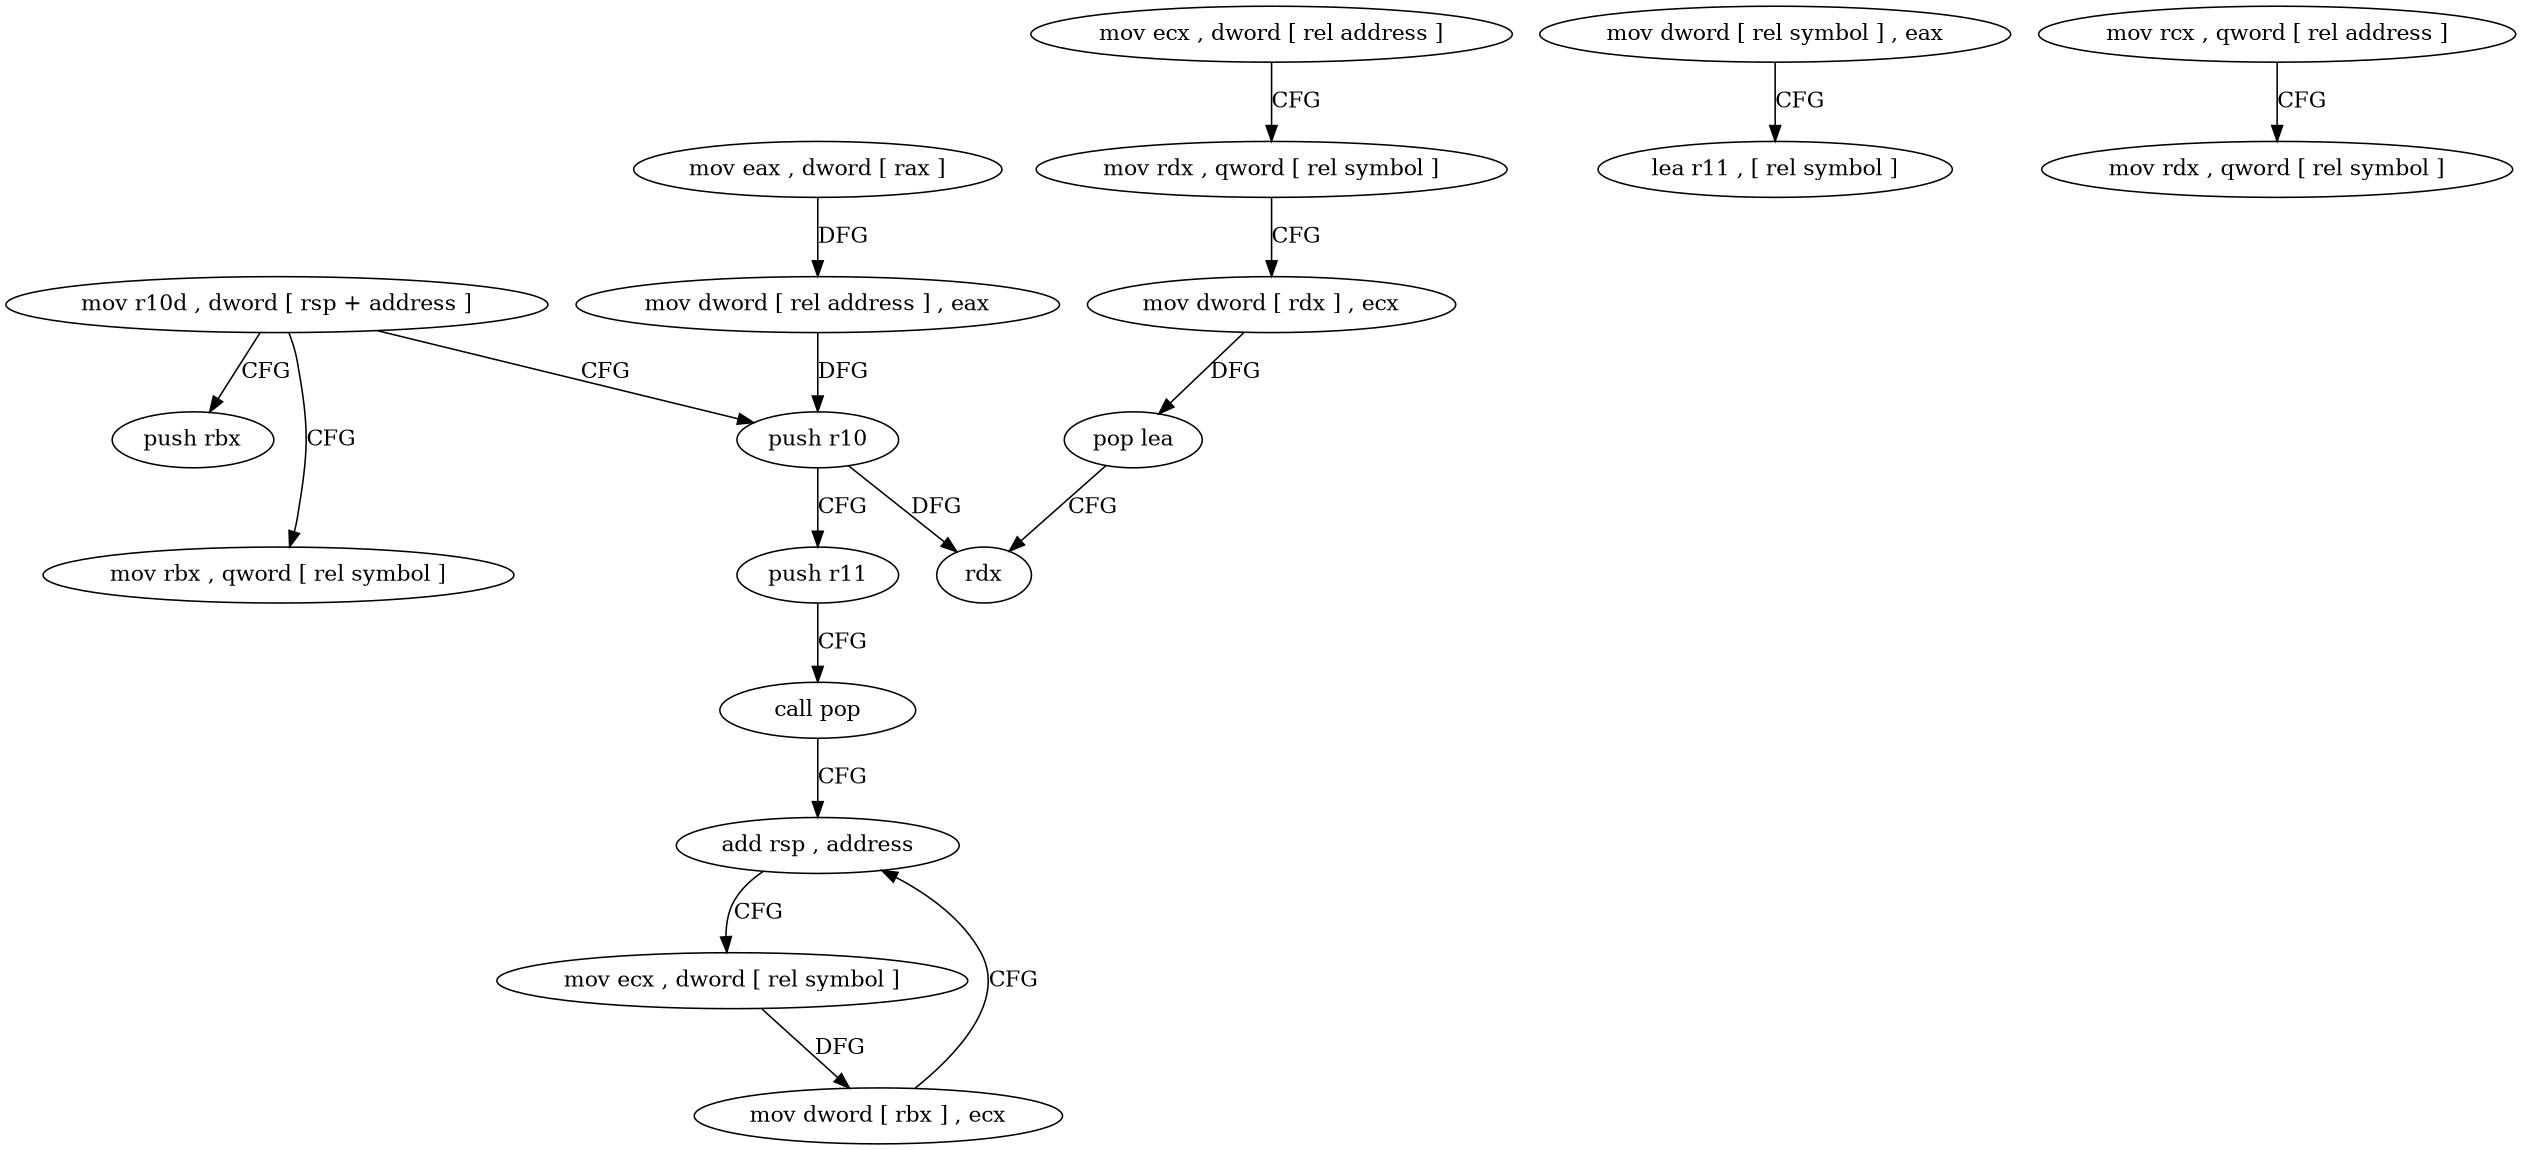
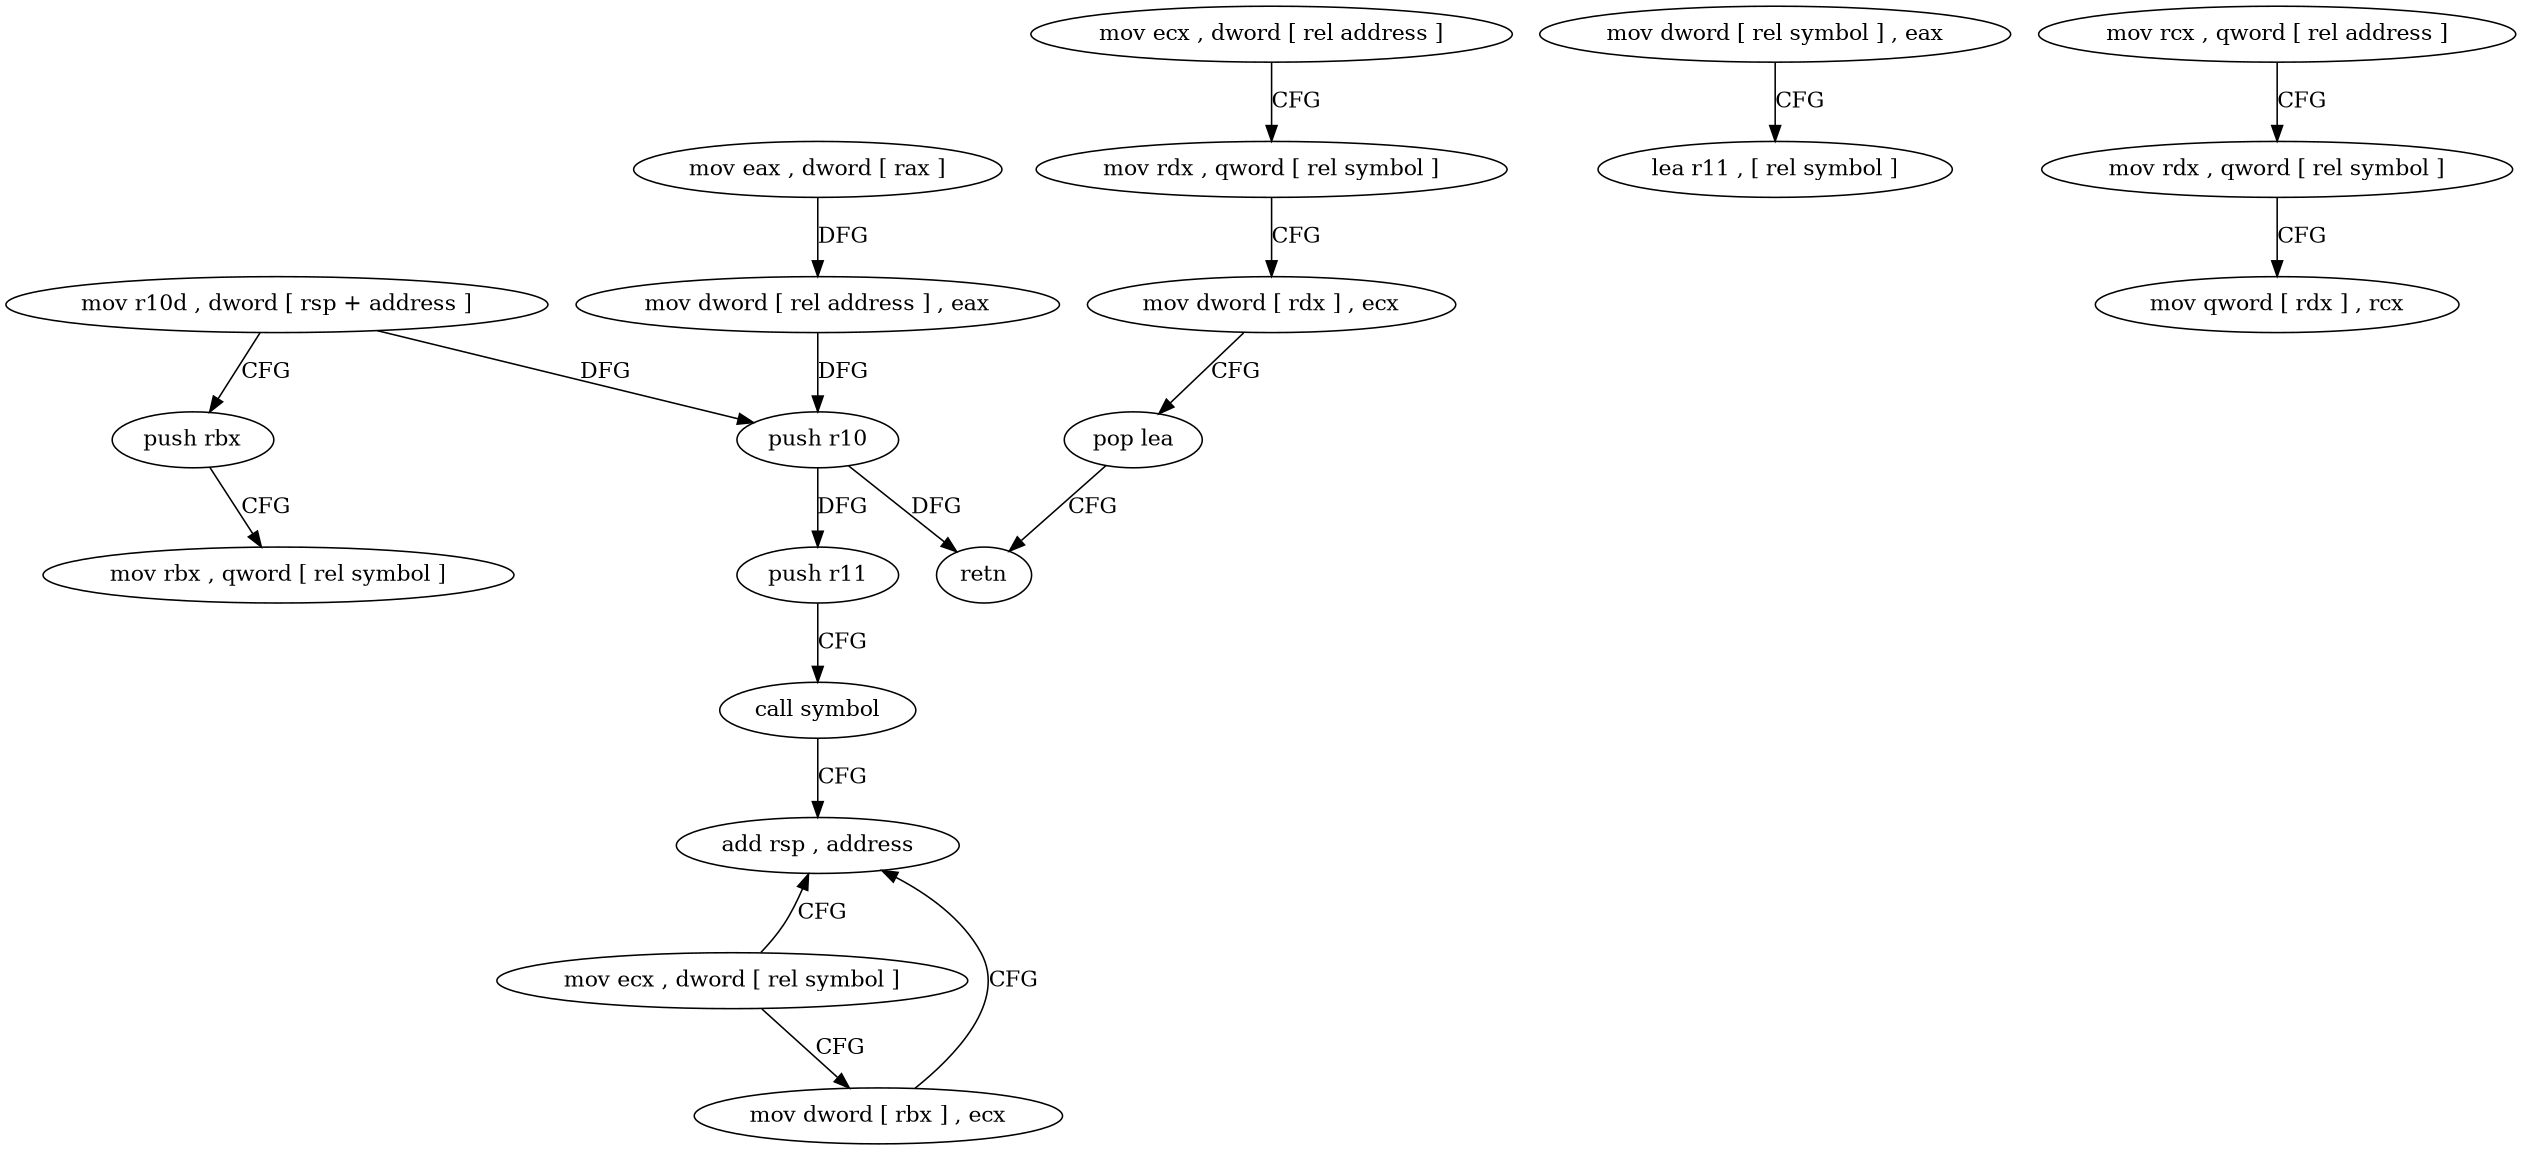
none -> (2277, 305)
(606, 372) -> (606, 372)
(1236, 372) -> (1236, 372)
(306, 432) -> (231, 501)
(843, 507) -> (843, 507)
(984, 575) -> (984, 575)
(818, 710) -> (818, 710)
(735, 899) -> (785, 923)
(840, 1048) -> (840, 1048)
